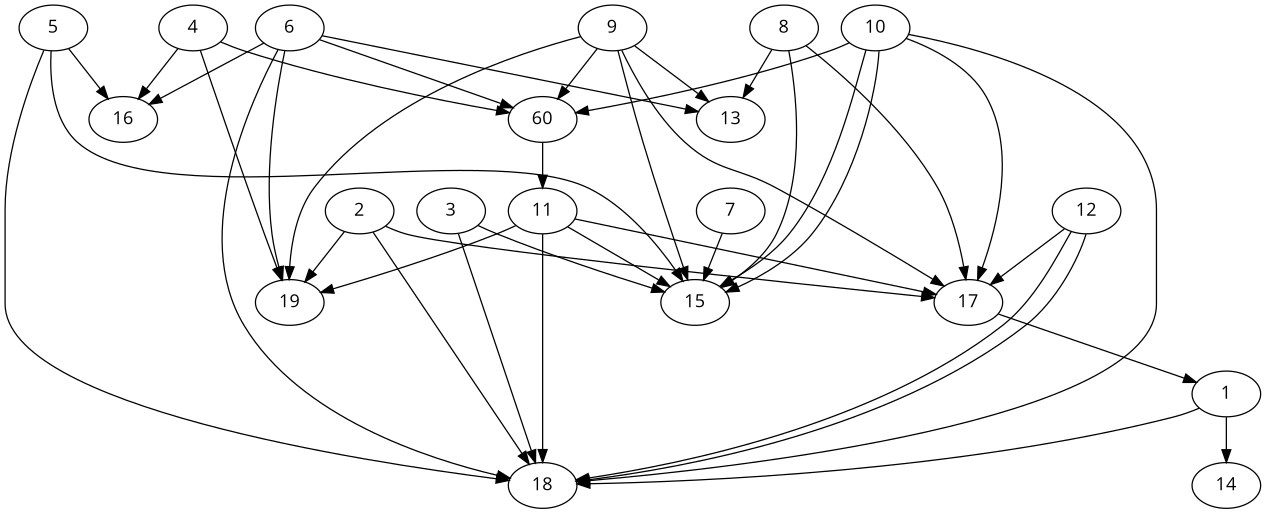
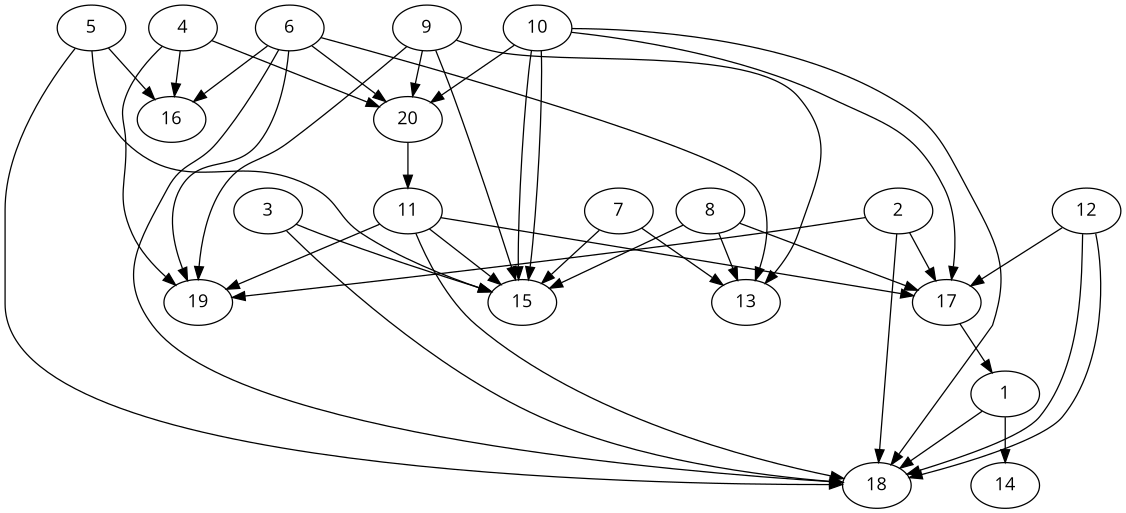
(543, 119) -> (408, 119)
(761, 181) -> none
none -> (677, 253)
